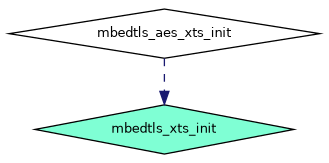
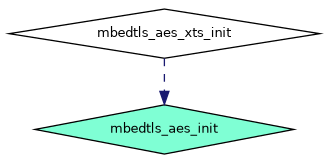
(164, 129) -> (164, 129)
